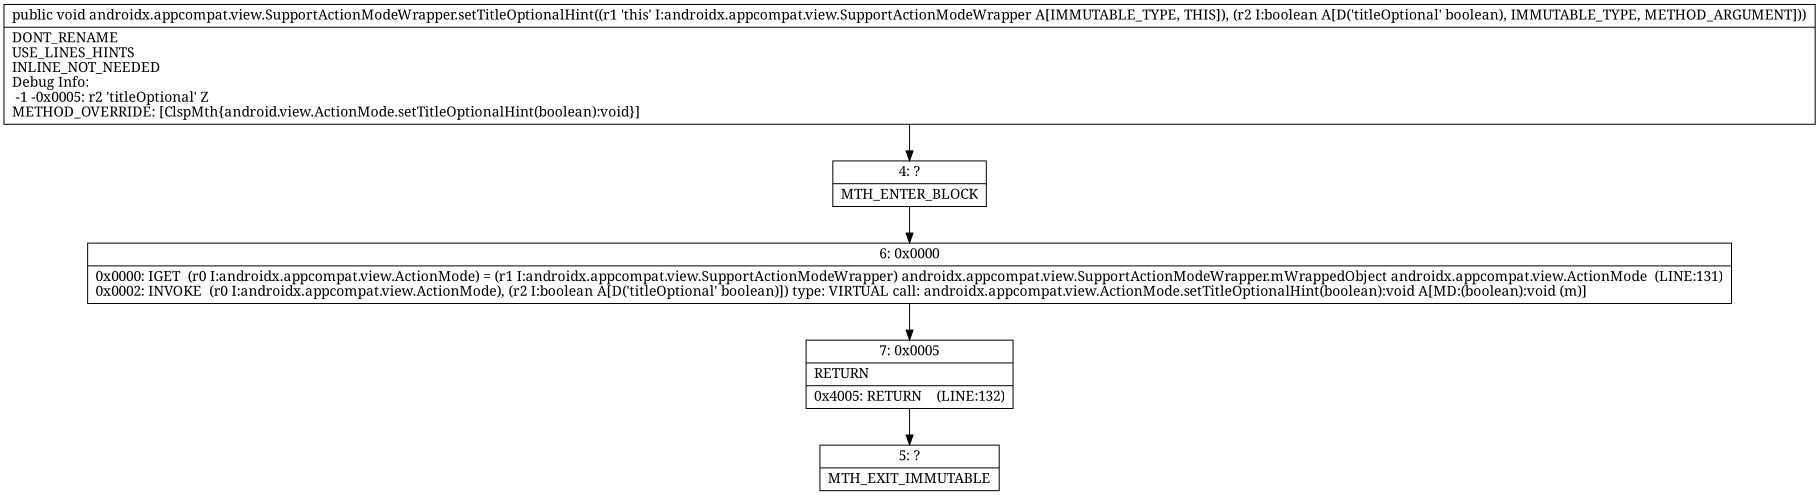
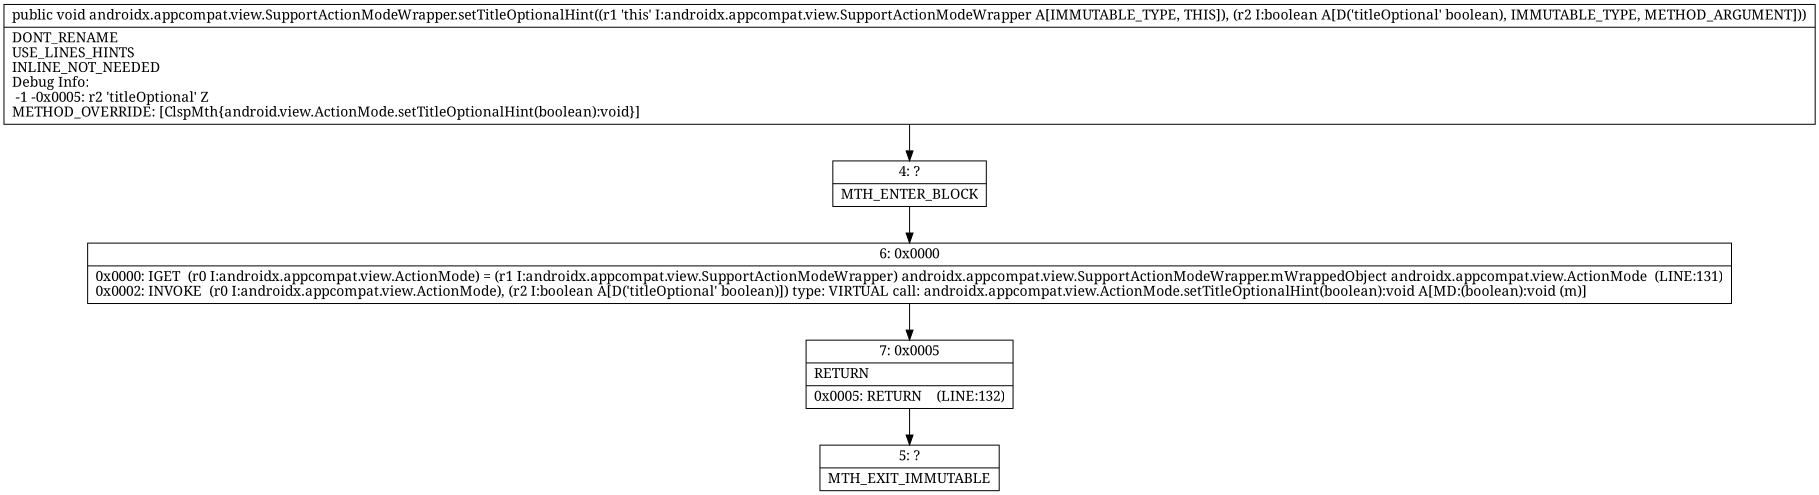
(910, 397) -> (910, 397)
